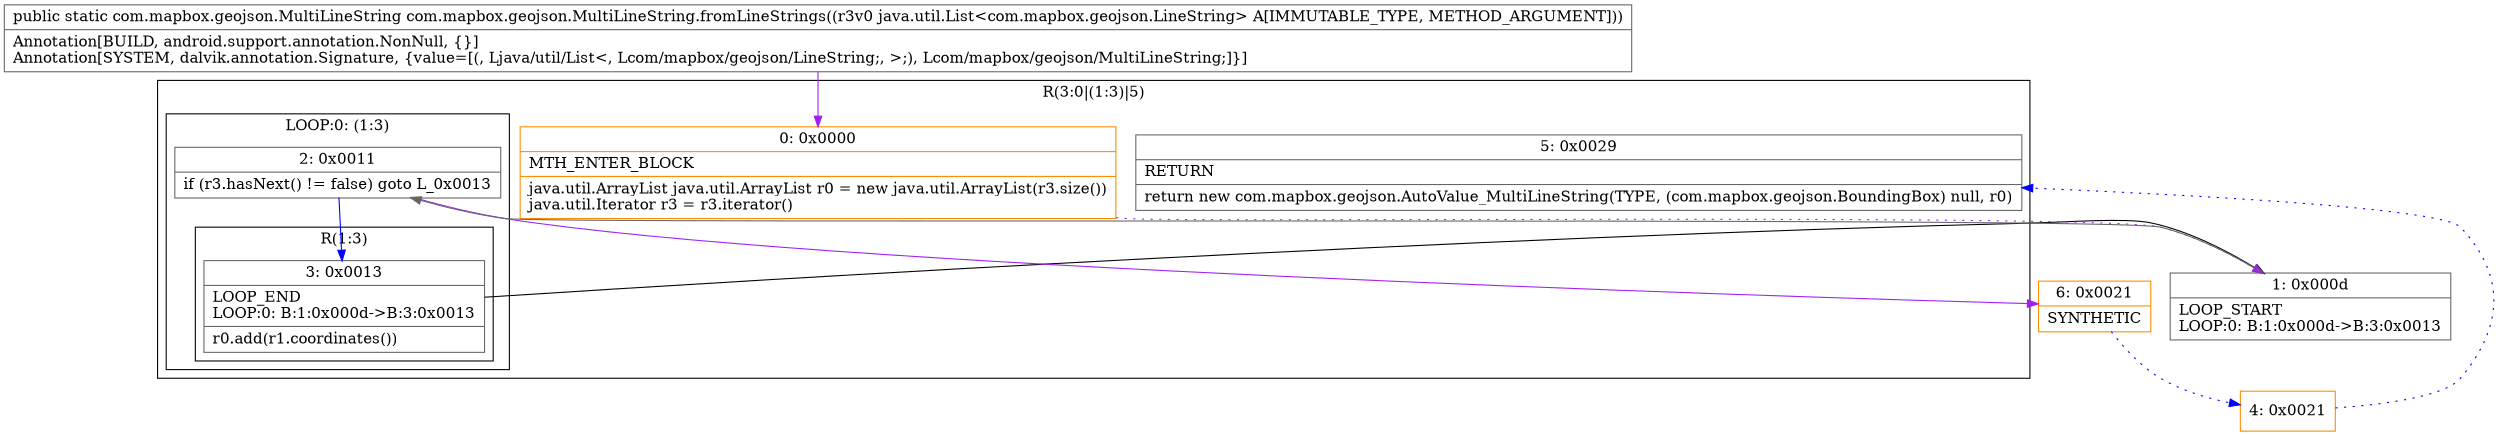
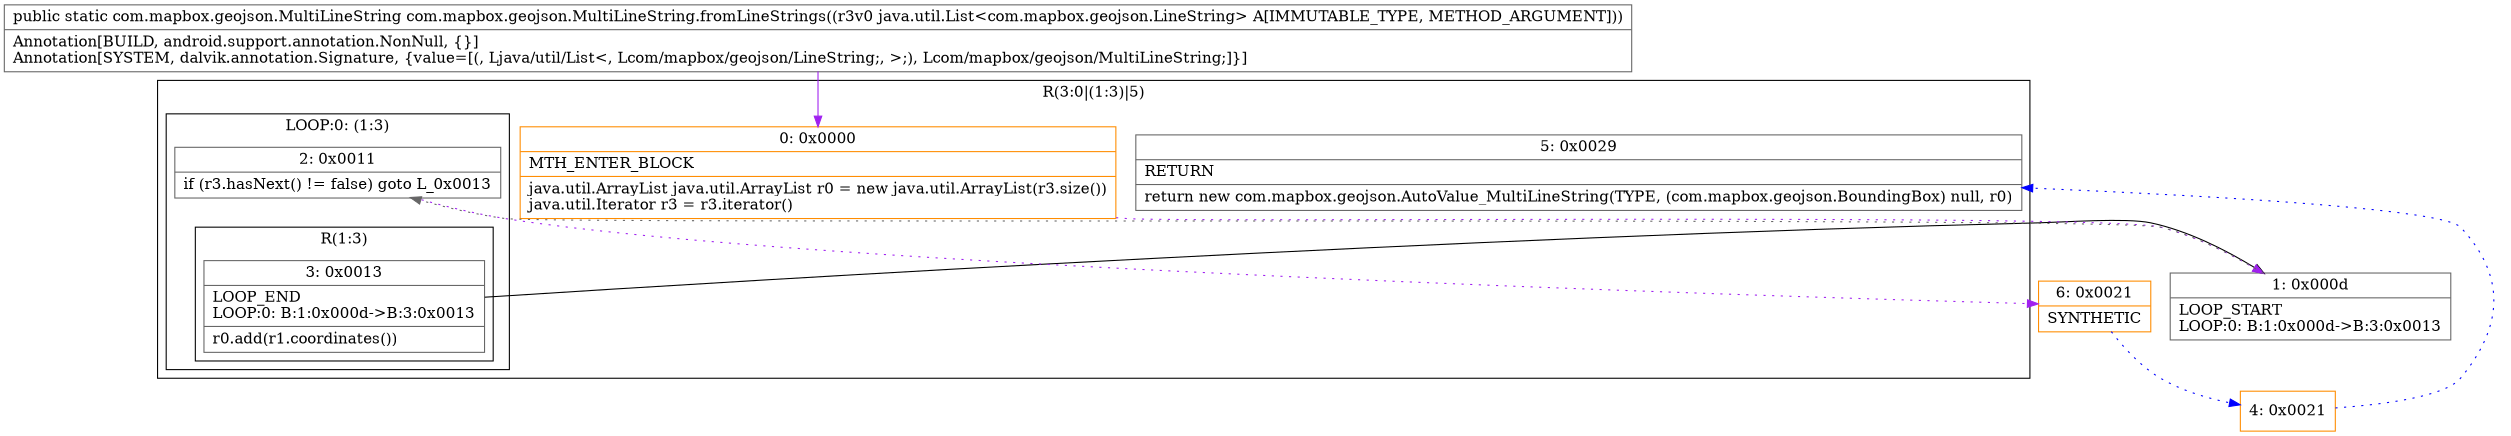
(340, 220) -> none
(1068, 221) -> (1068, 221)
(1218, 273) -> (1218, 273)
